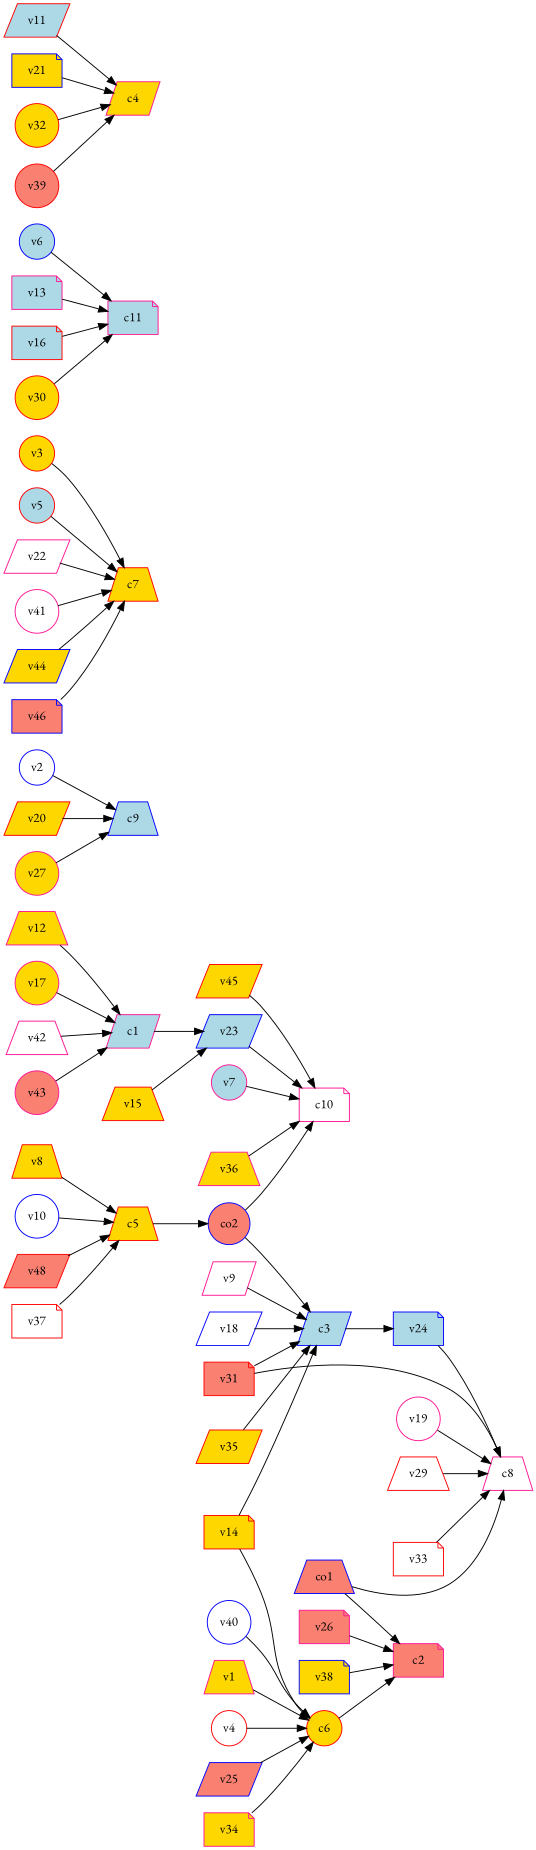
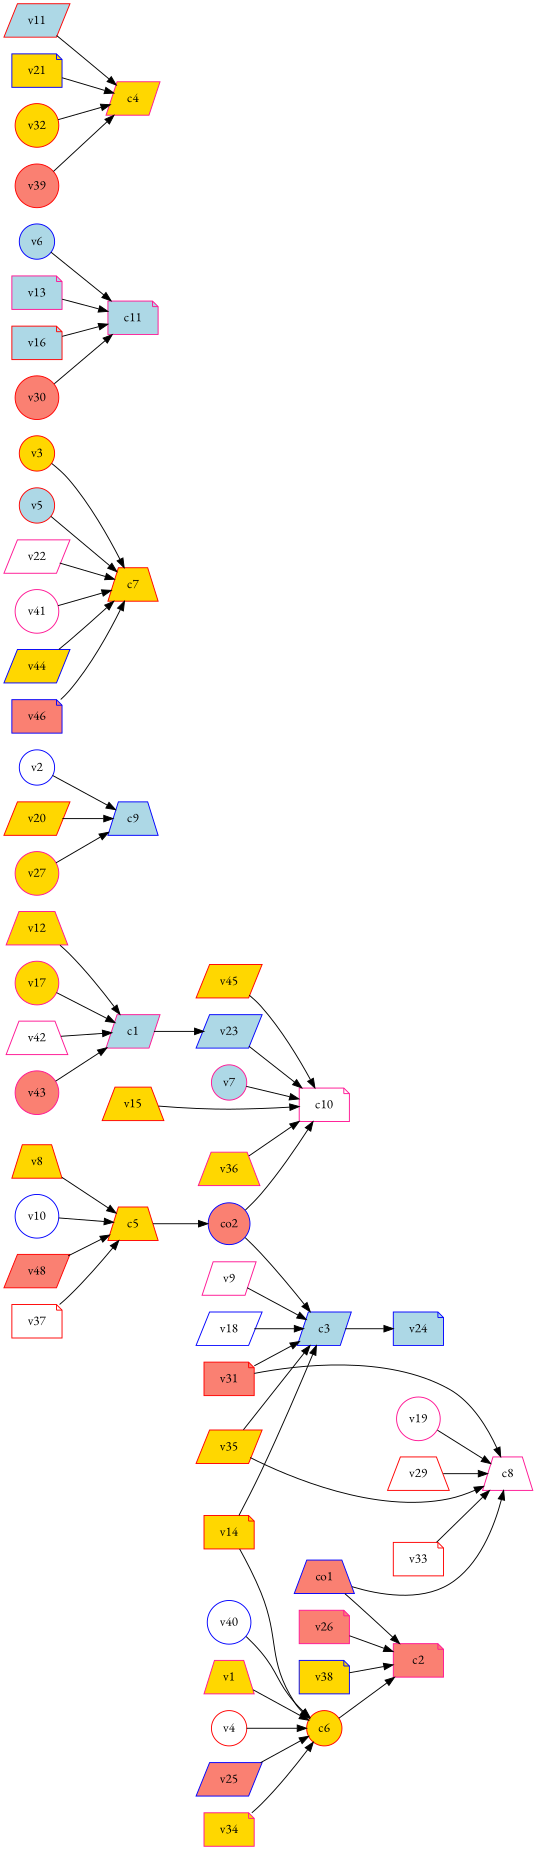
(37, 398) -> (37, 398)
(175, 1072) -> (224, 1109)
(471, 1394) -> (360, 1497)
